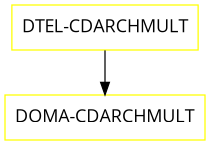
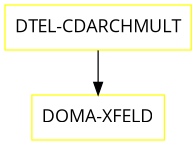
(105, 118) -> (98, 118)
